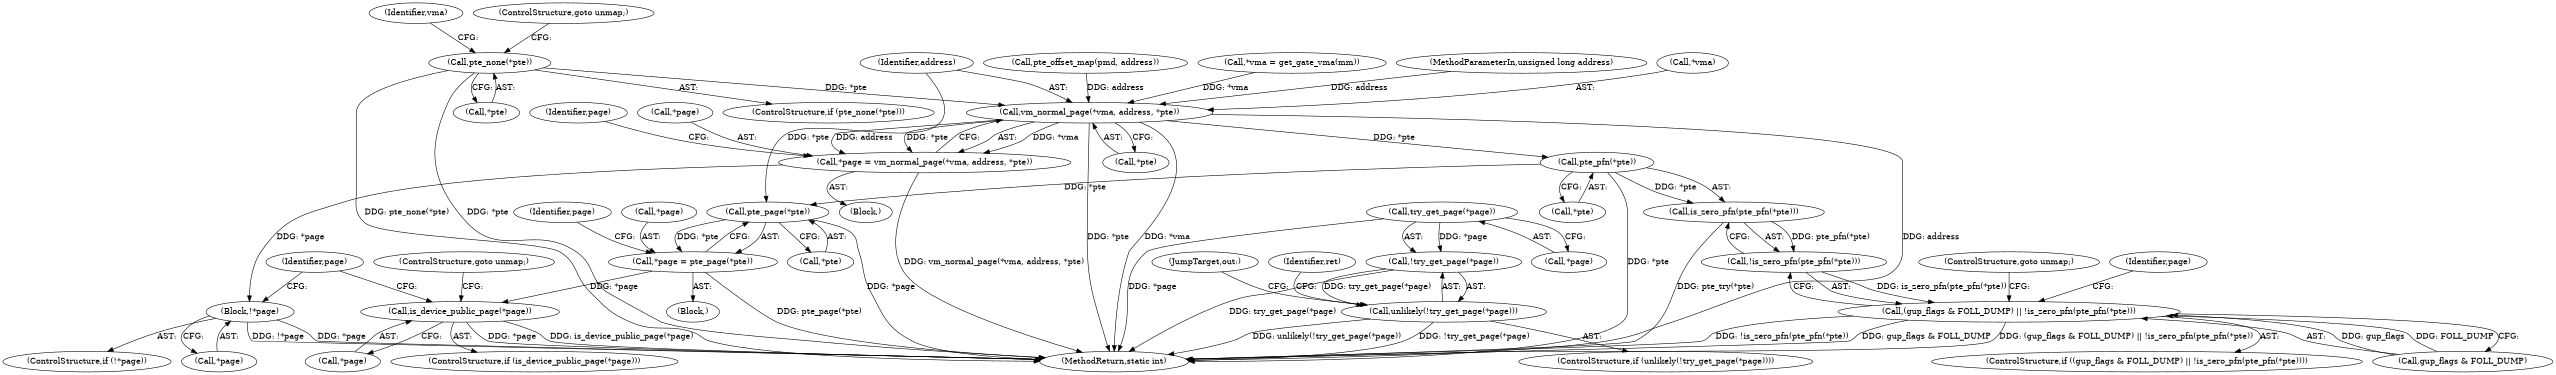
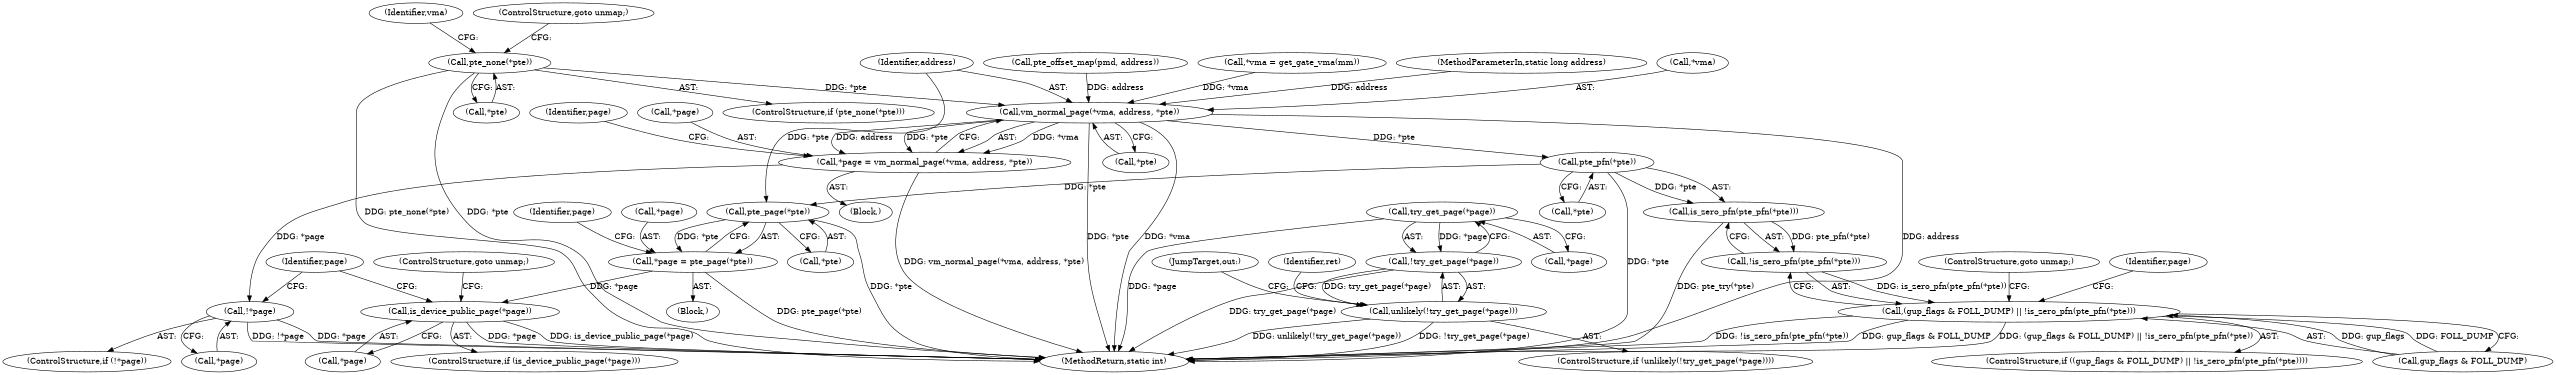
(1522, 63) -> (1522, 63)
none -> (1489, 240)
(891, 287) -> (891, 287)
(250, 312) -> (250, 312)
